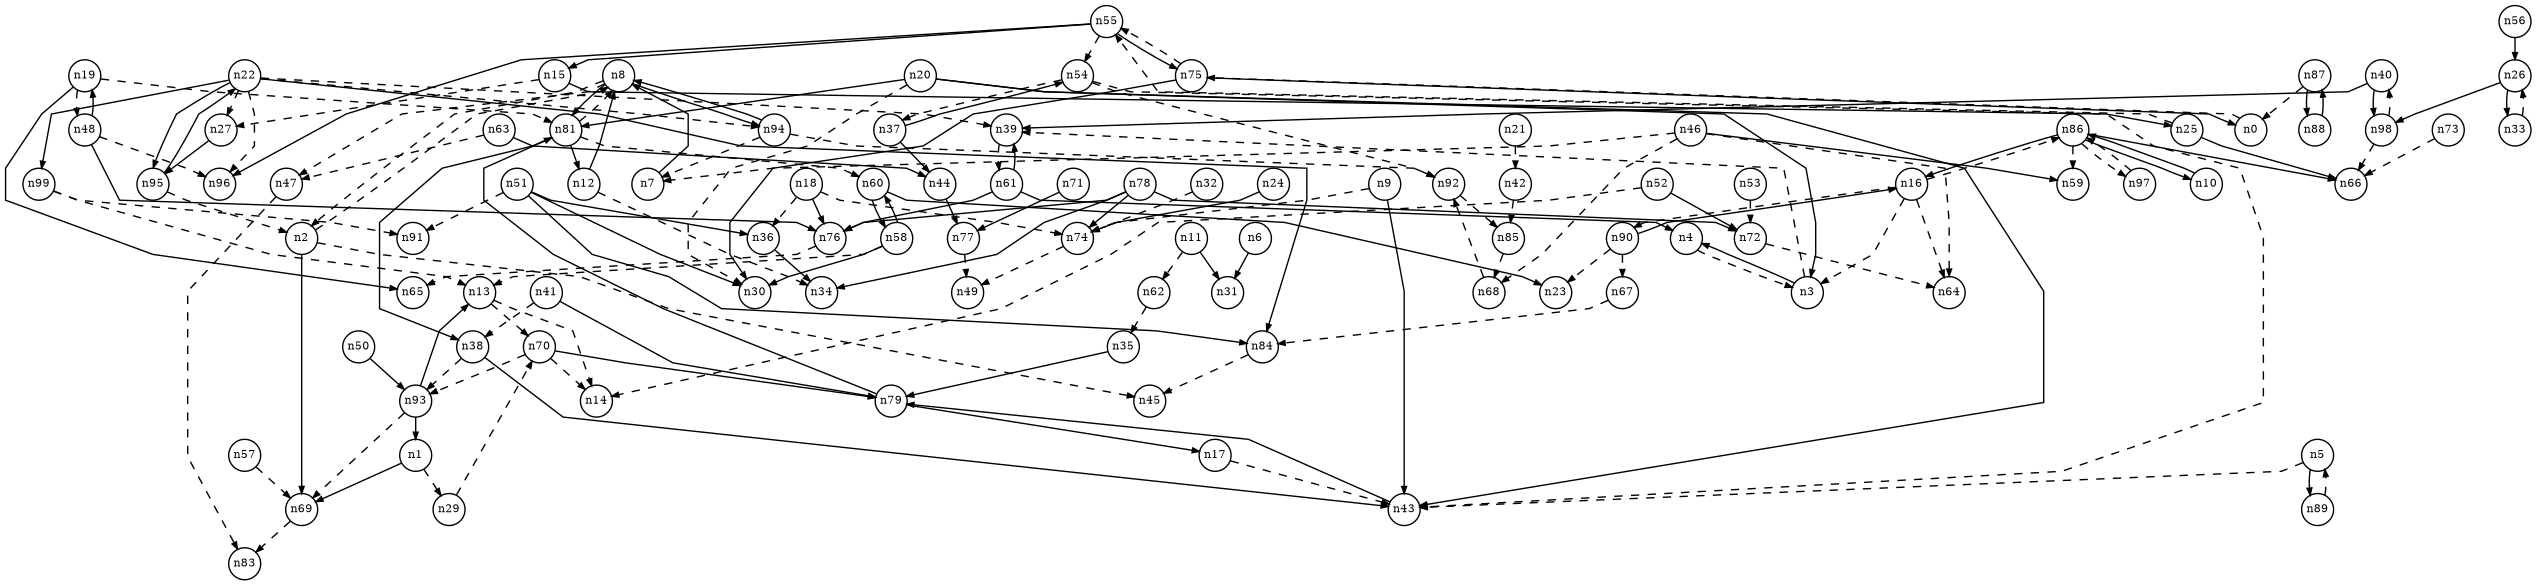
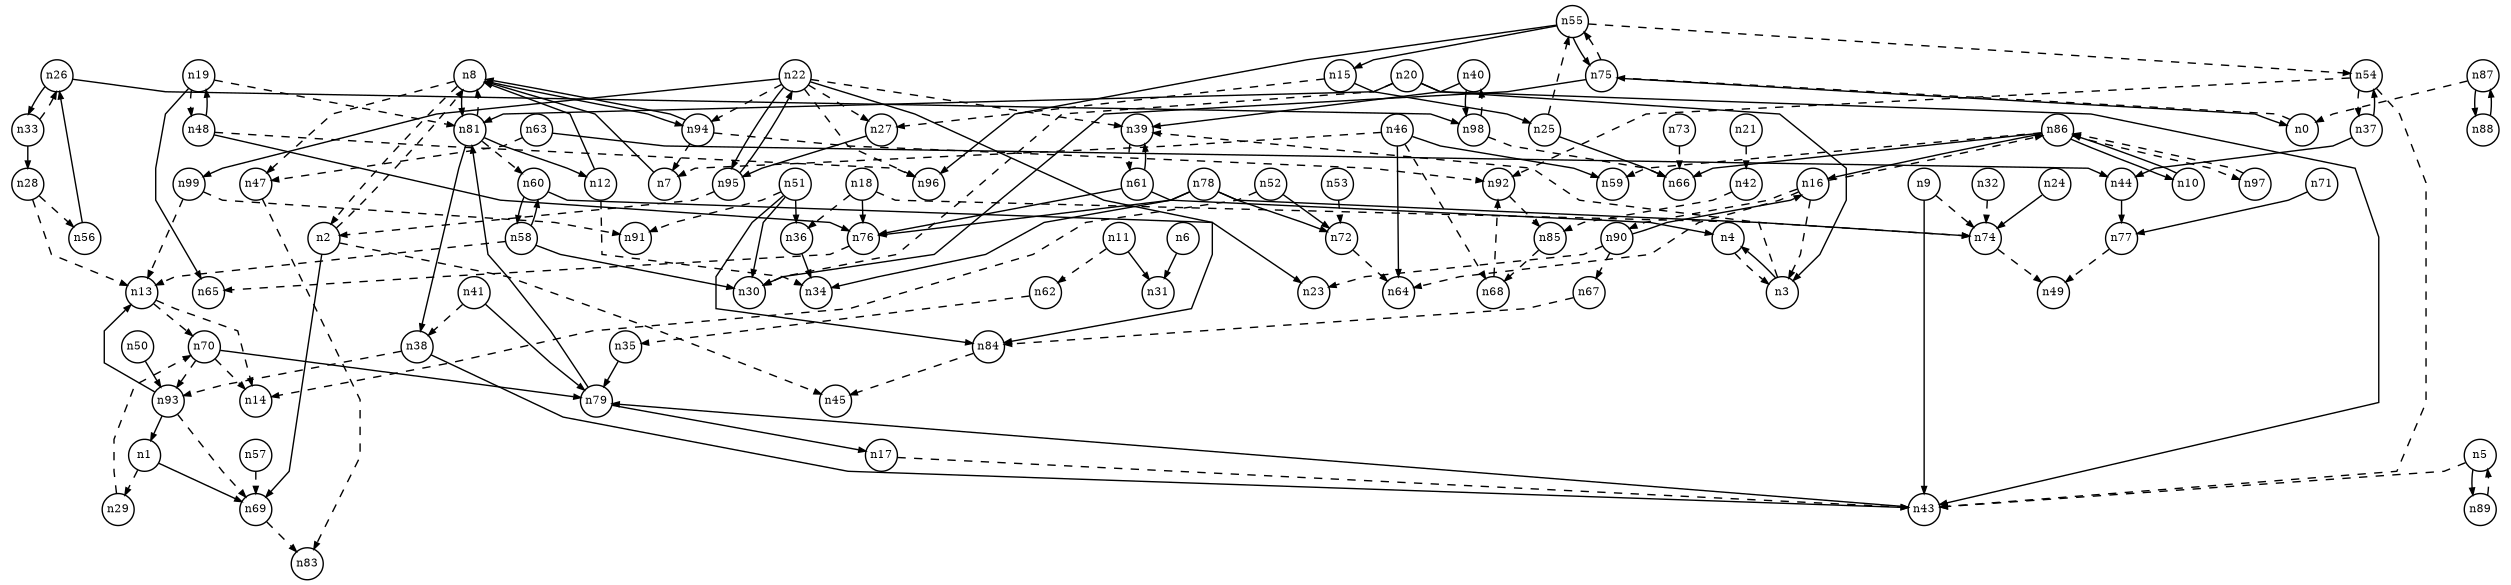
none -> (28, 184)
(1946, 184) -> (1398, 199)
